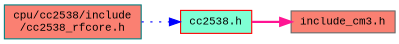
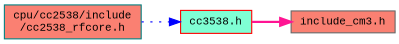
(216, 22) -> (216, 22)
